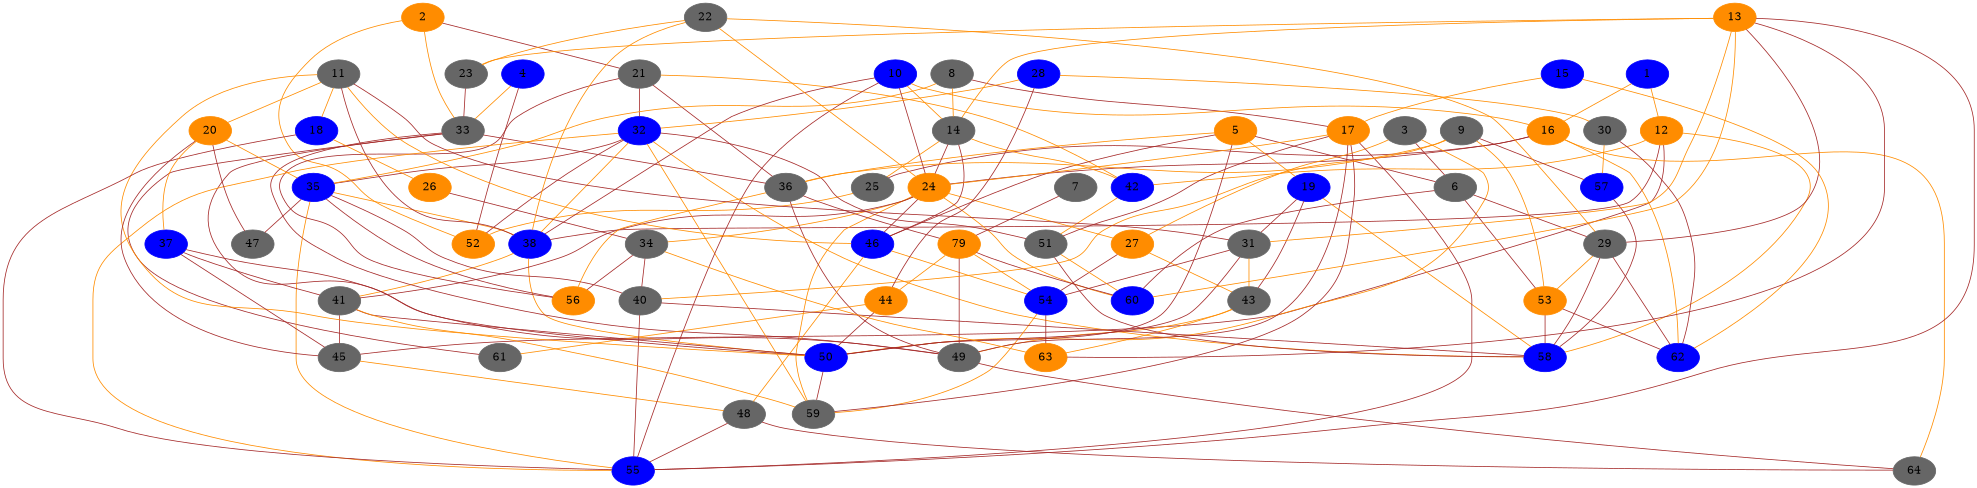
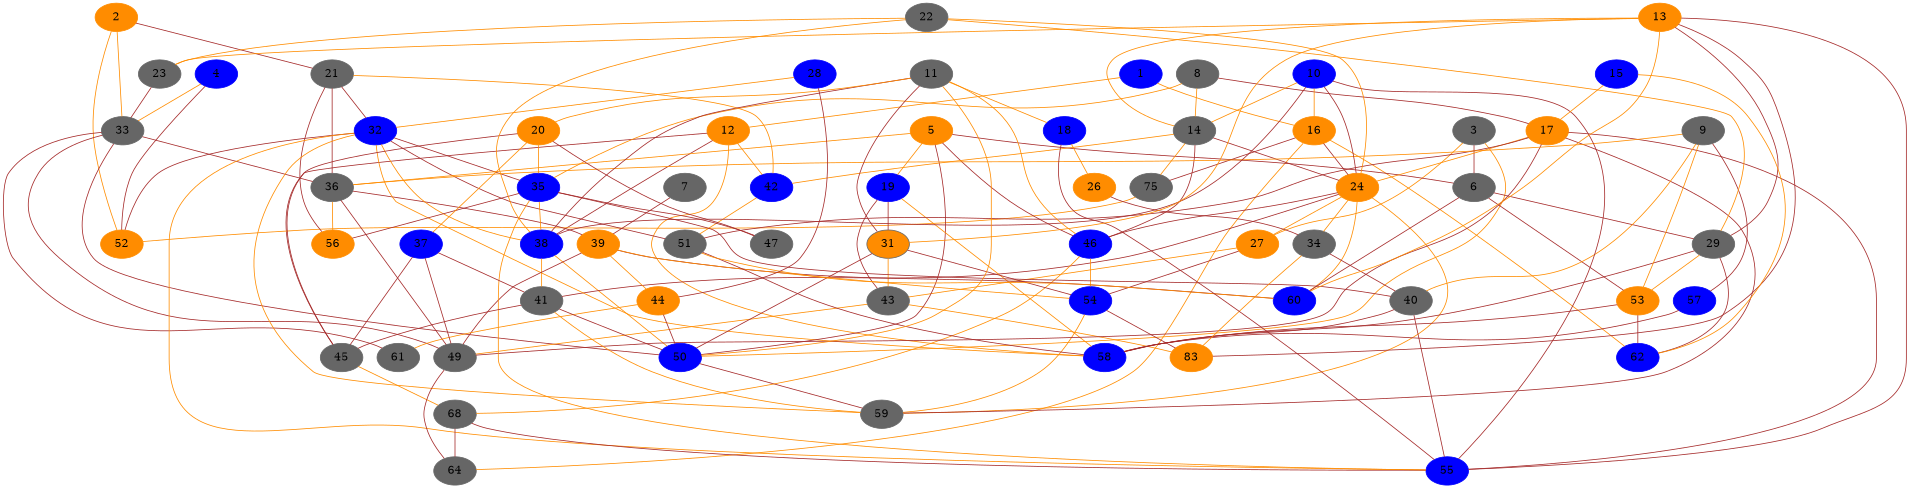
(1605, 131) -> none
(873, 187) -> (1151, 187)
(959, 244) -> (598, 244)
(1249, 244) -> (888, 244)
(610, 272) -> none
(1046, 358) -> (1191, 358)
(744, 414) -> (455, 414)
